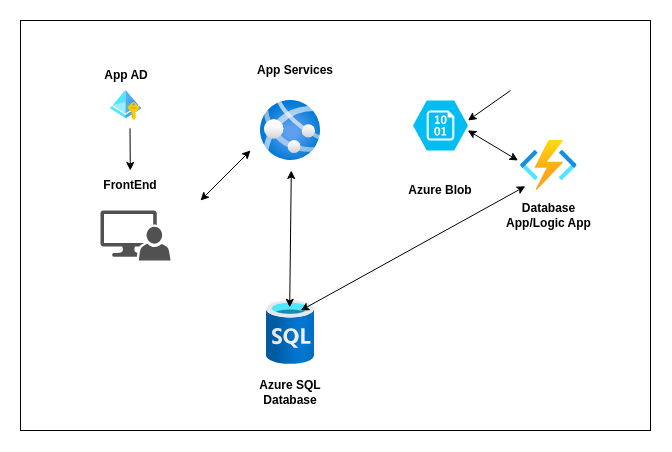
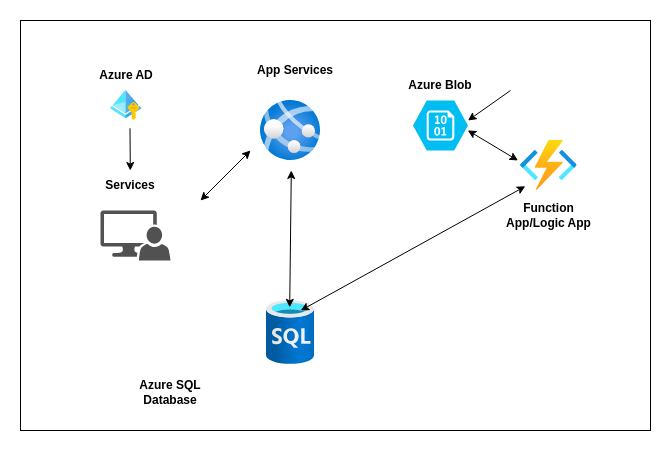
(127, 76) -> (127, 76)
(131, 186) -> (131, 186)
(441, 191) -> (441, 86)
(549, 216) -> (549, 216)
(291, 393) -> (171, 393)
